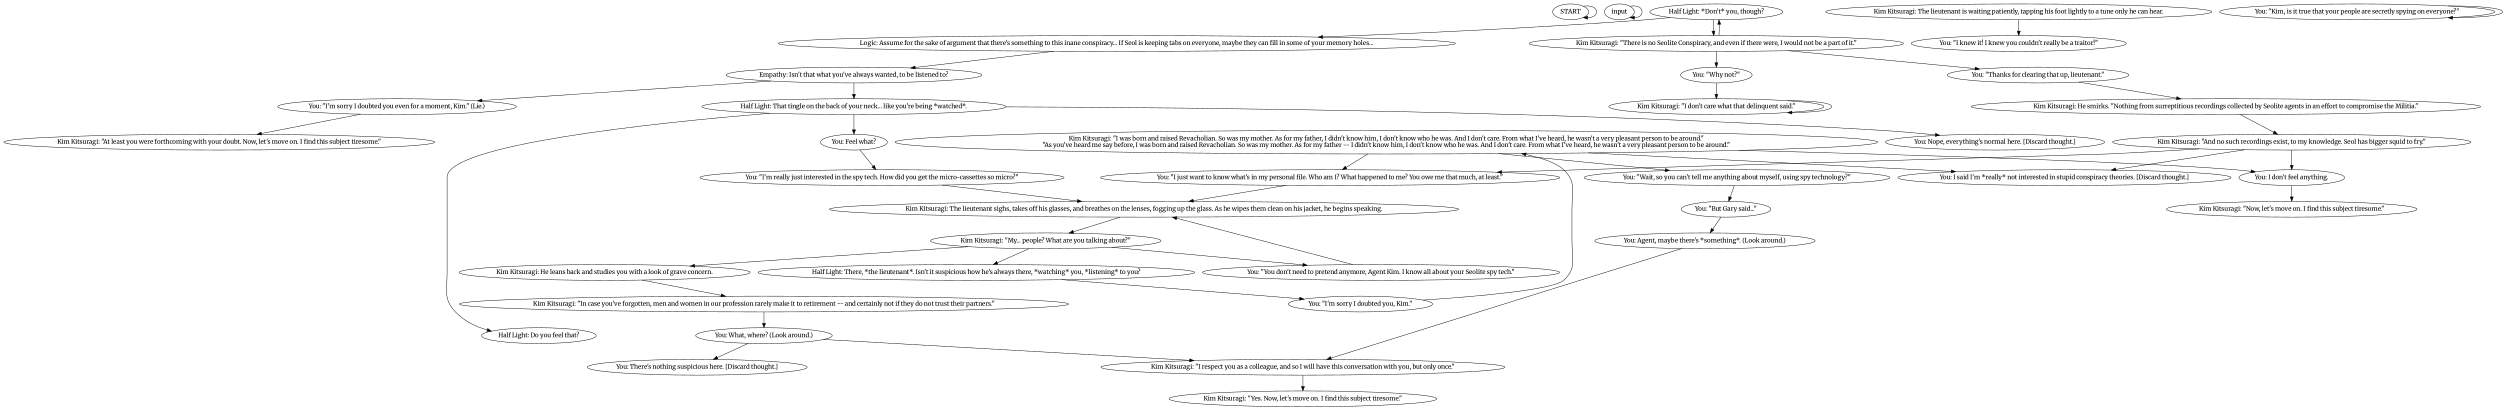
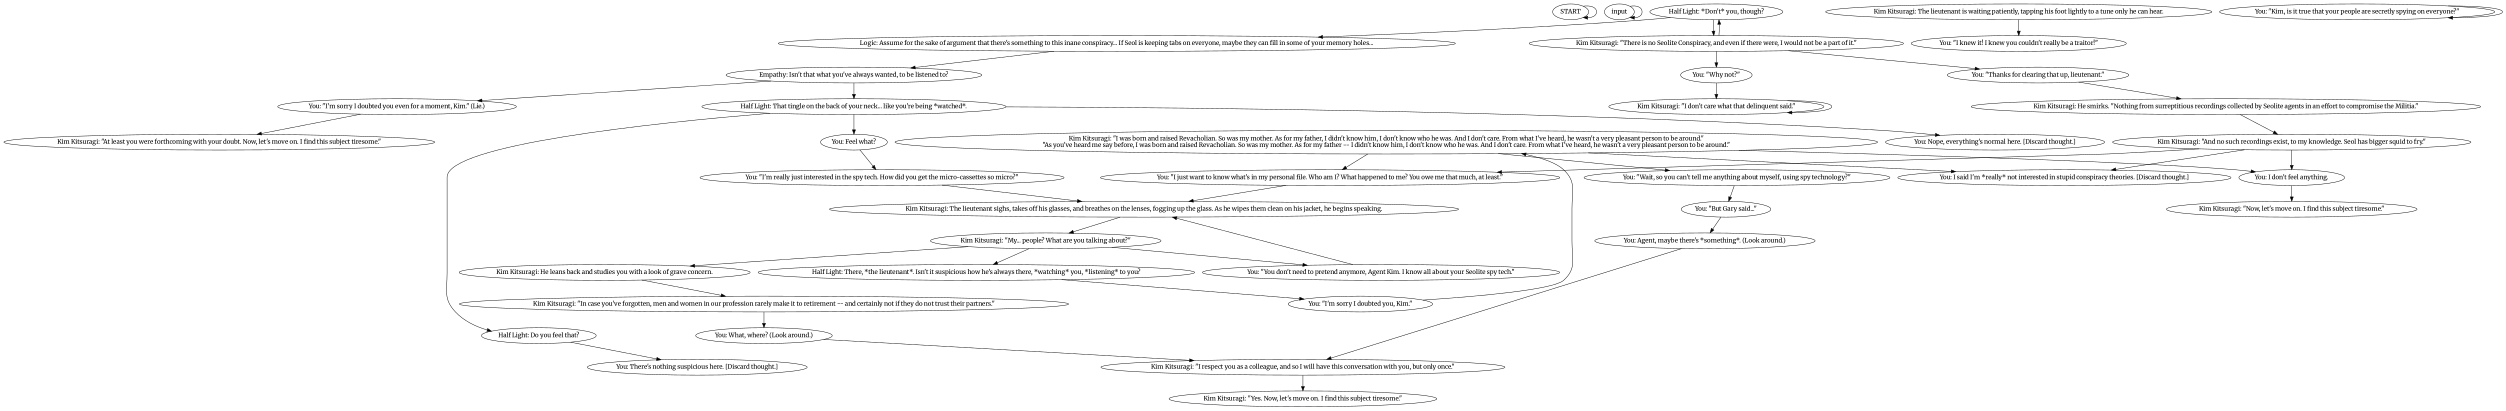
(733, 350) -> (614, 351)
